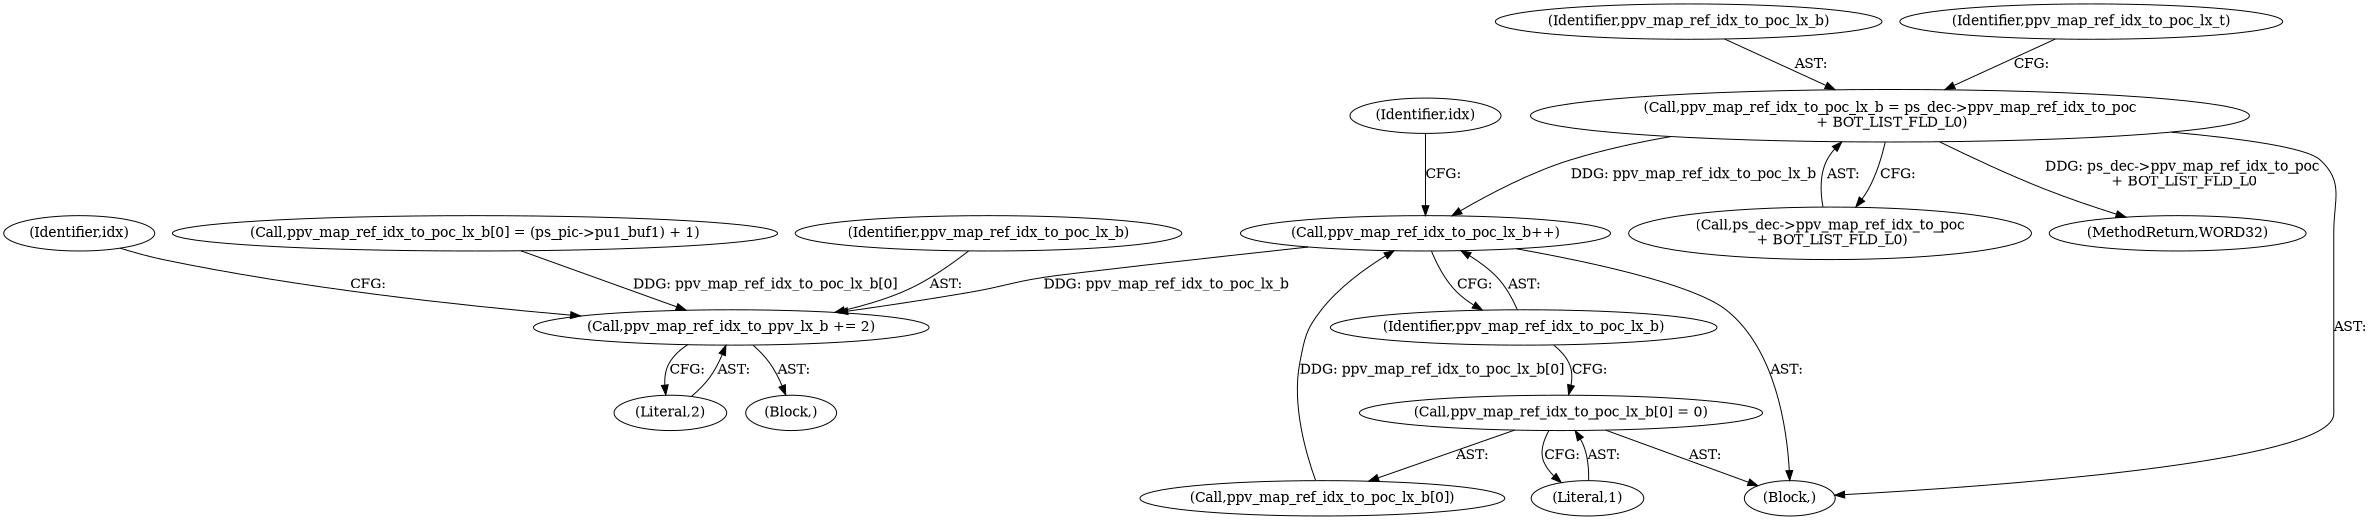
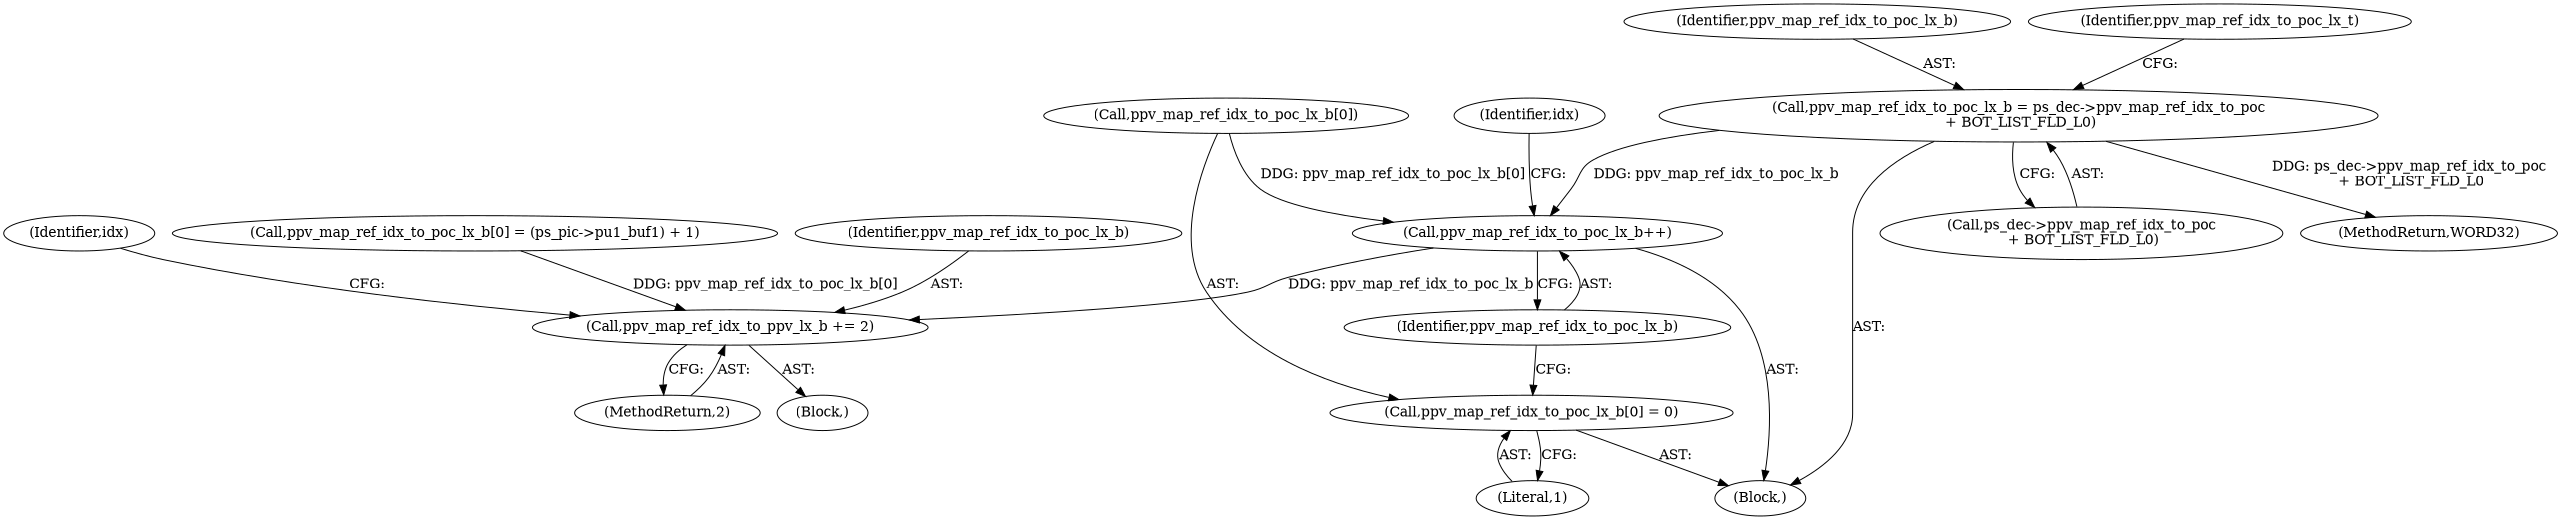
(670, 413) -> (667, 413)
(1446, 454) -> (1222, 312)
